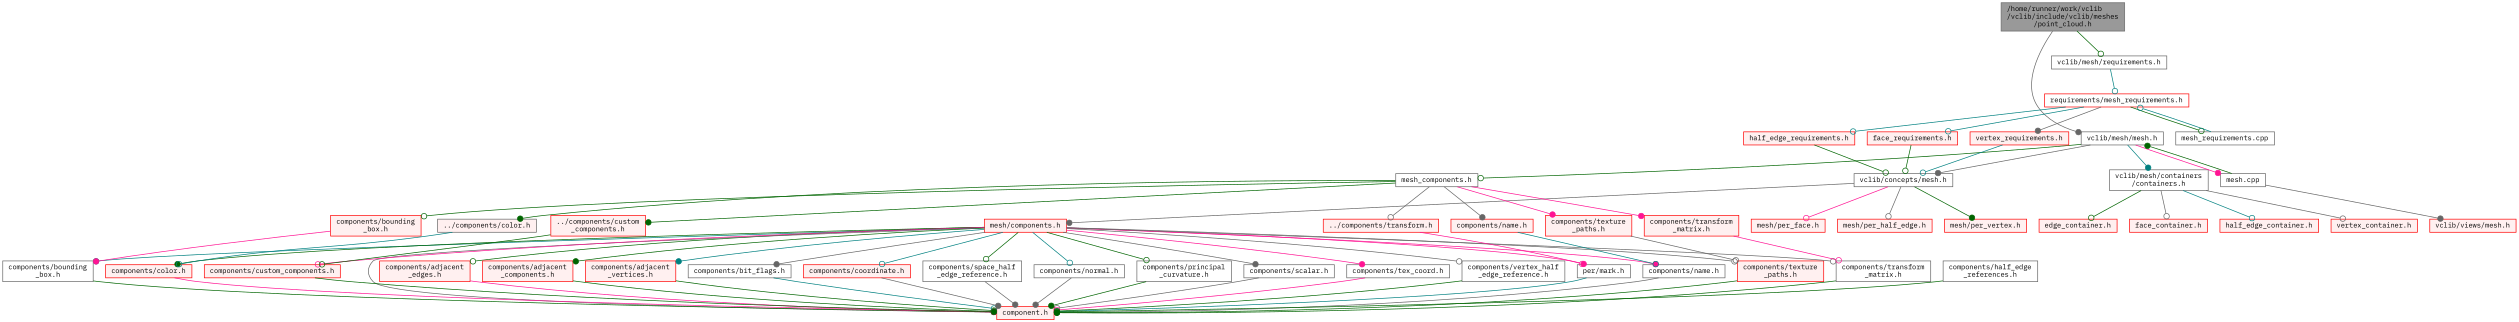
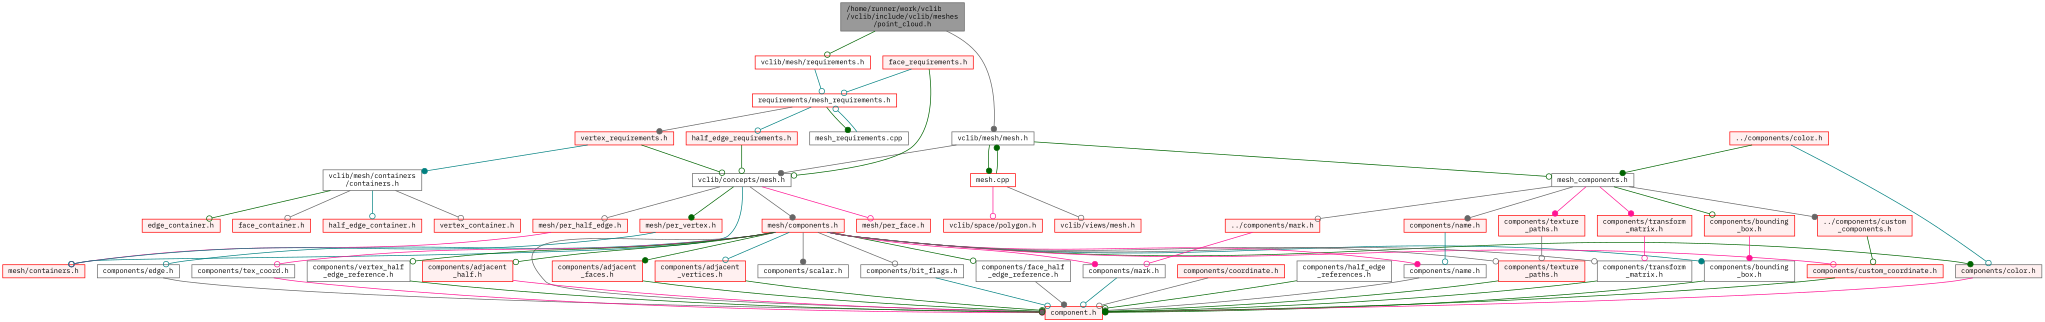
(2109, 62) -> (813, 62)
(2017, 119) -> (879, 80)
(2165, 119) -> (836, 118)
(2137, 155) -> (508, 158)
(1964, 158) -> (680, 158)
(2175, 159) -> (988, 157)
(2243, 180) -> (993, 180)
(959, 188) -> (1689, 159)
(2352, 201) -> (1043, 202)
(1023, 203) -> (1720, 202)
(487, 226) -> (1779, 138)
none -> (993, 226)
(1381, 226) -> (1273, 226)
(1262, 242) -> (595, 249)
(833, 243) -> (759, 246)
(1213, 245) -> (528, 249)
(882, 248) -> (855, 247)
(944, 248) -> none
none -> (44, 271)
(149, 271) -> (1999, 271)
(272, 271) -> (1875, 271)
(425, 271) -> (468, 271)
(528, 271) -> (597, 271)
(972, 271) -> (1023, 271)
(1079, 271) -> (138, 271)
(1184, 271) -> none
(1604, 271) -> (1124, 271)
(938, 292) -> (1155, 291)
(1159, 294) -> none
